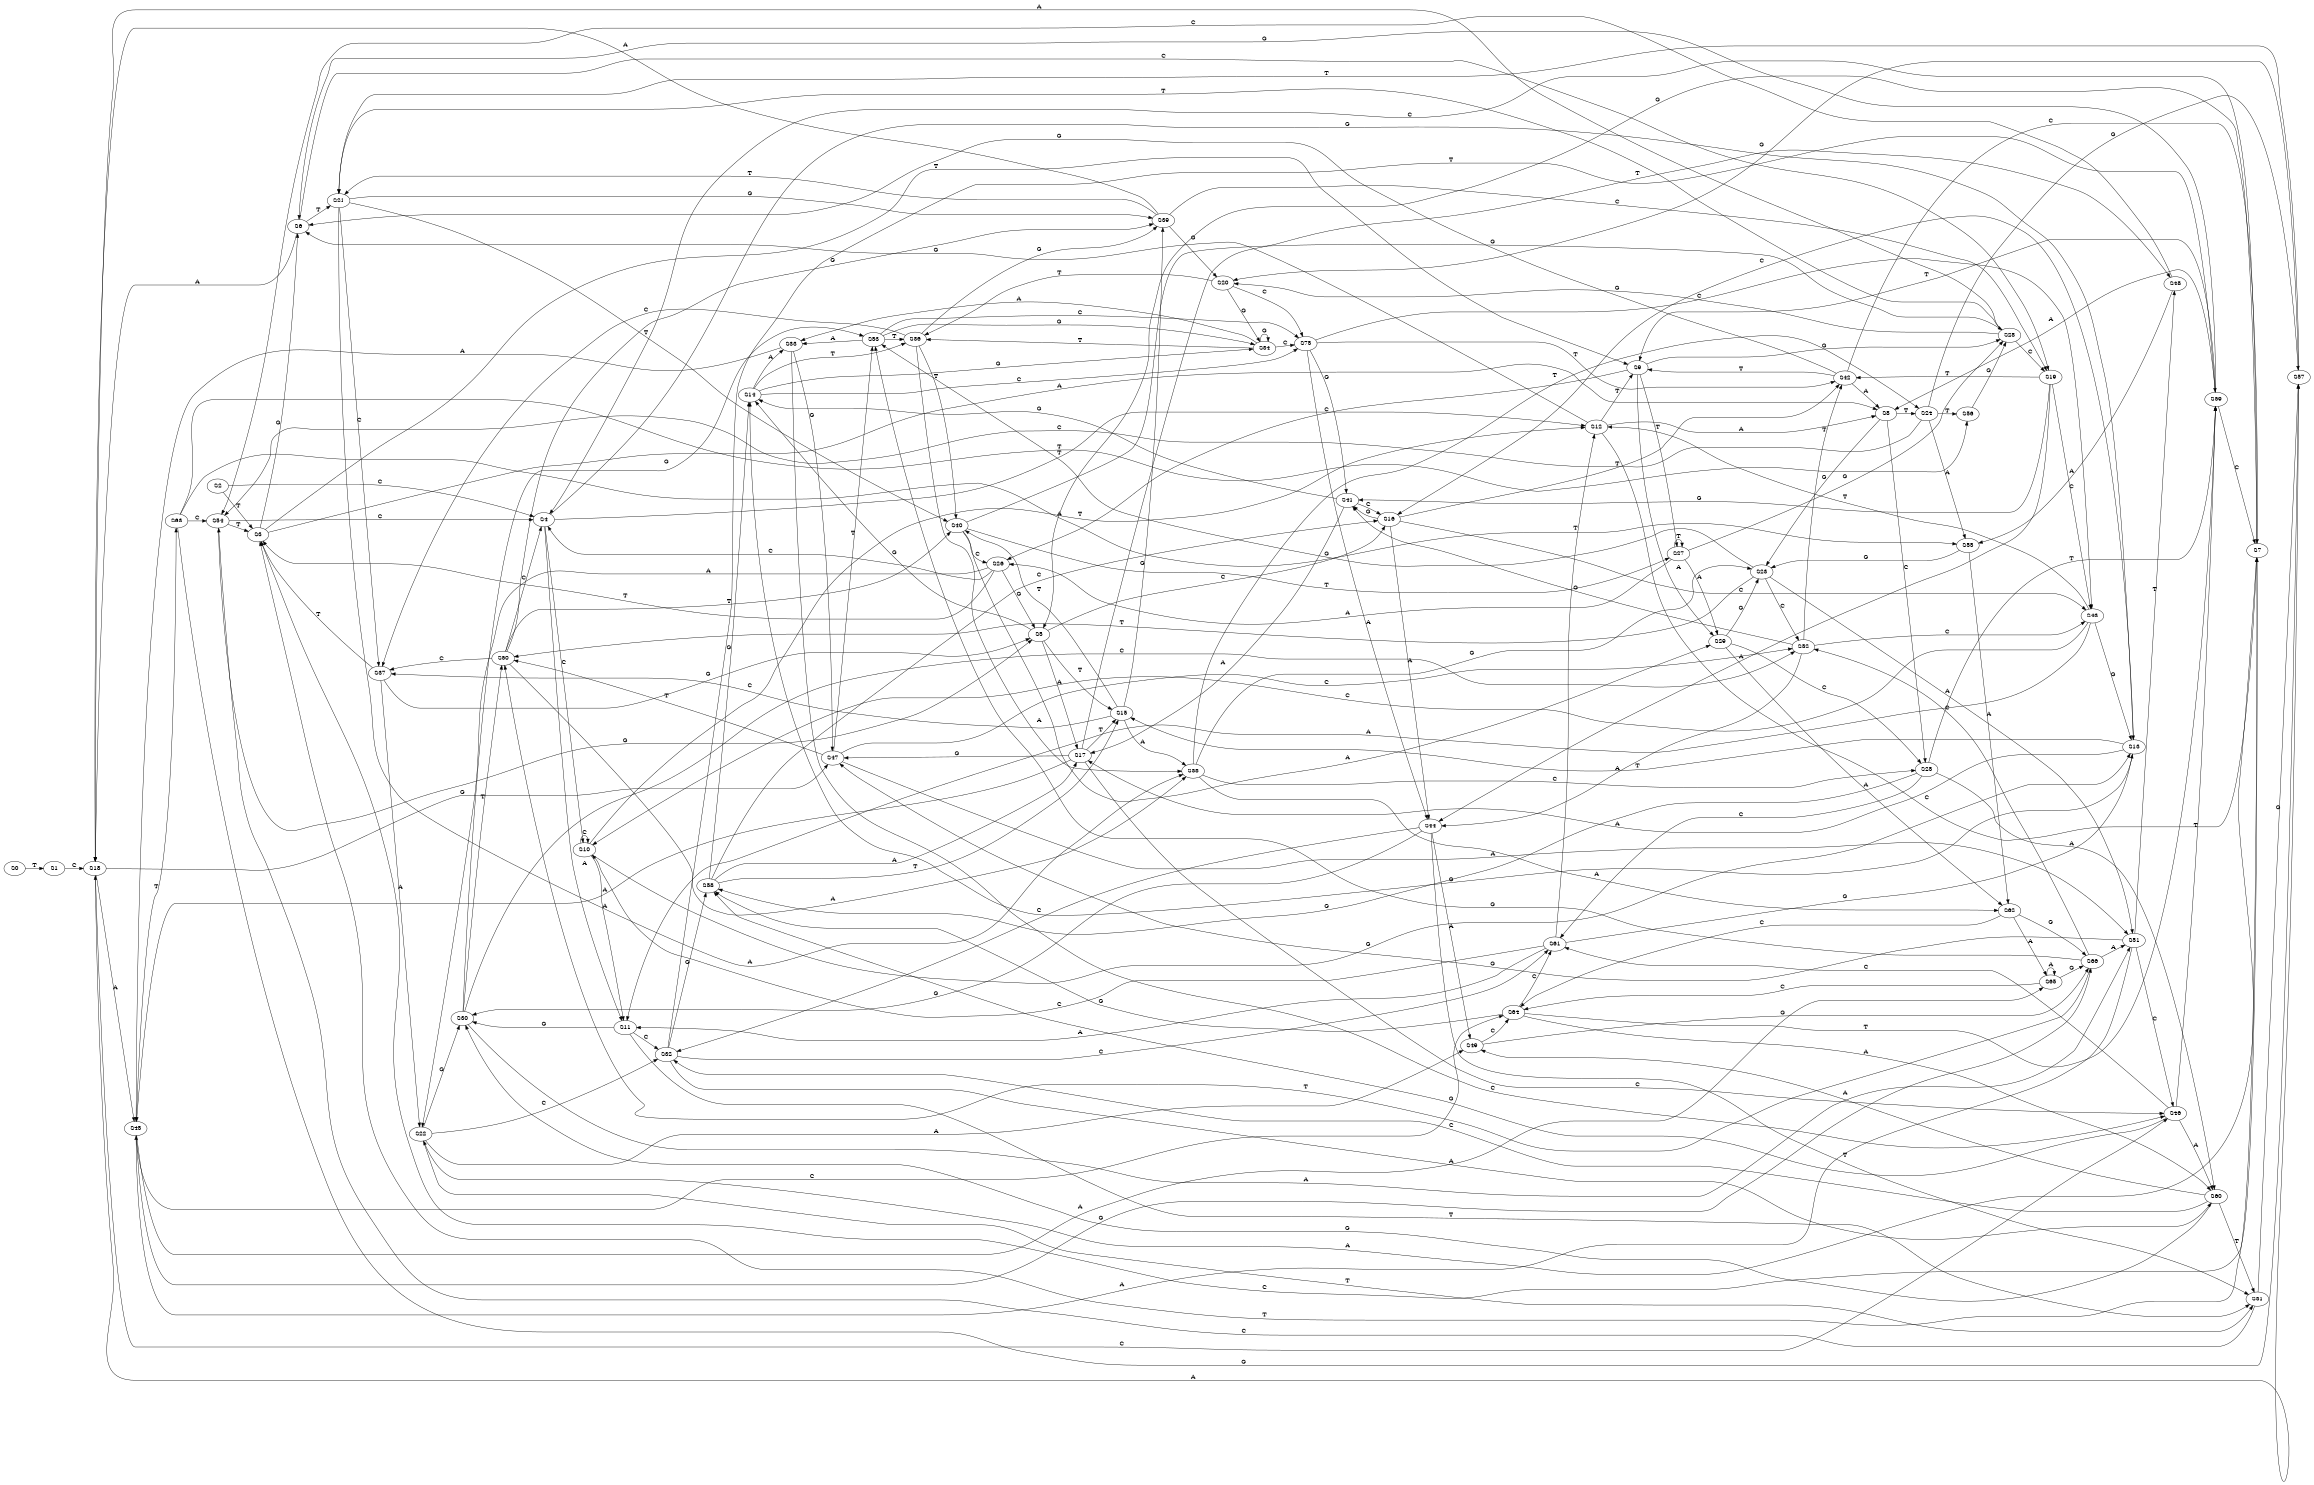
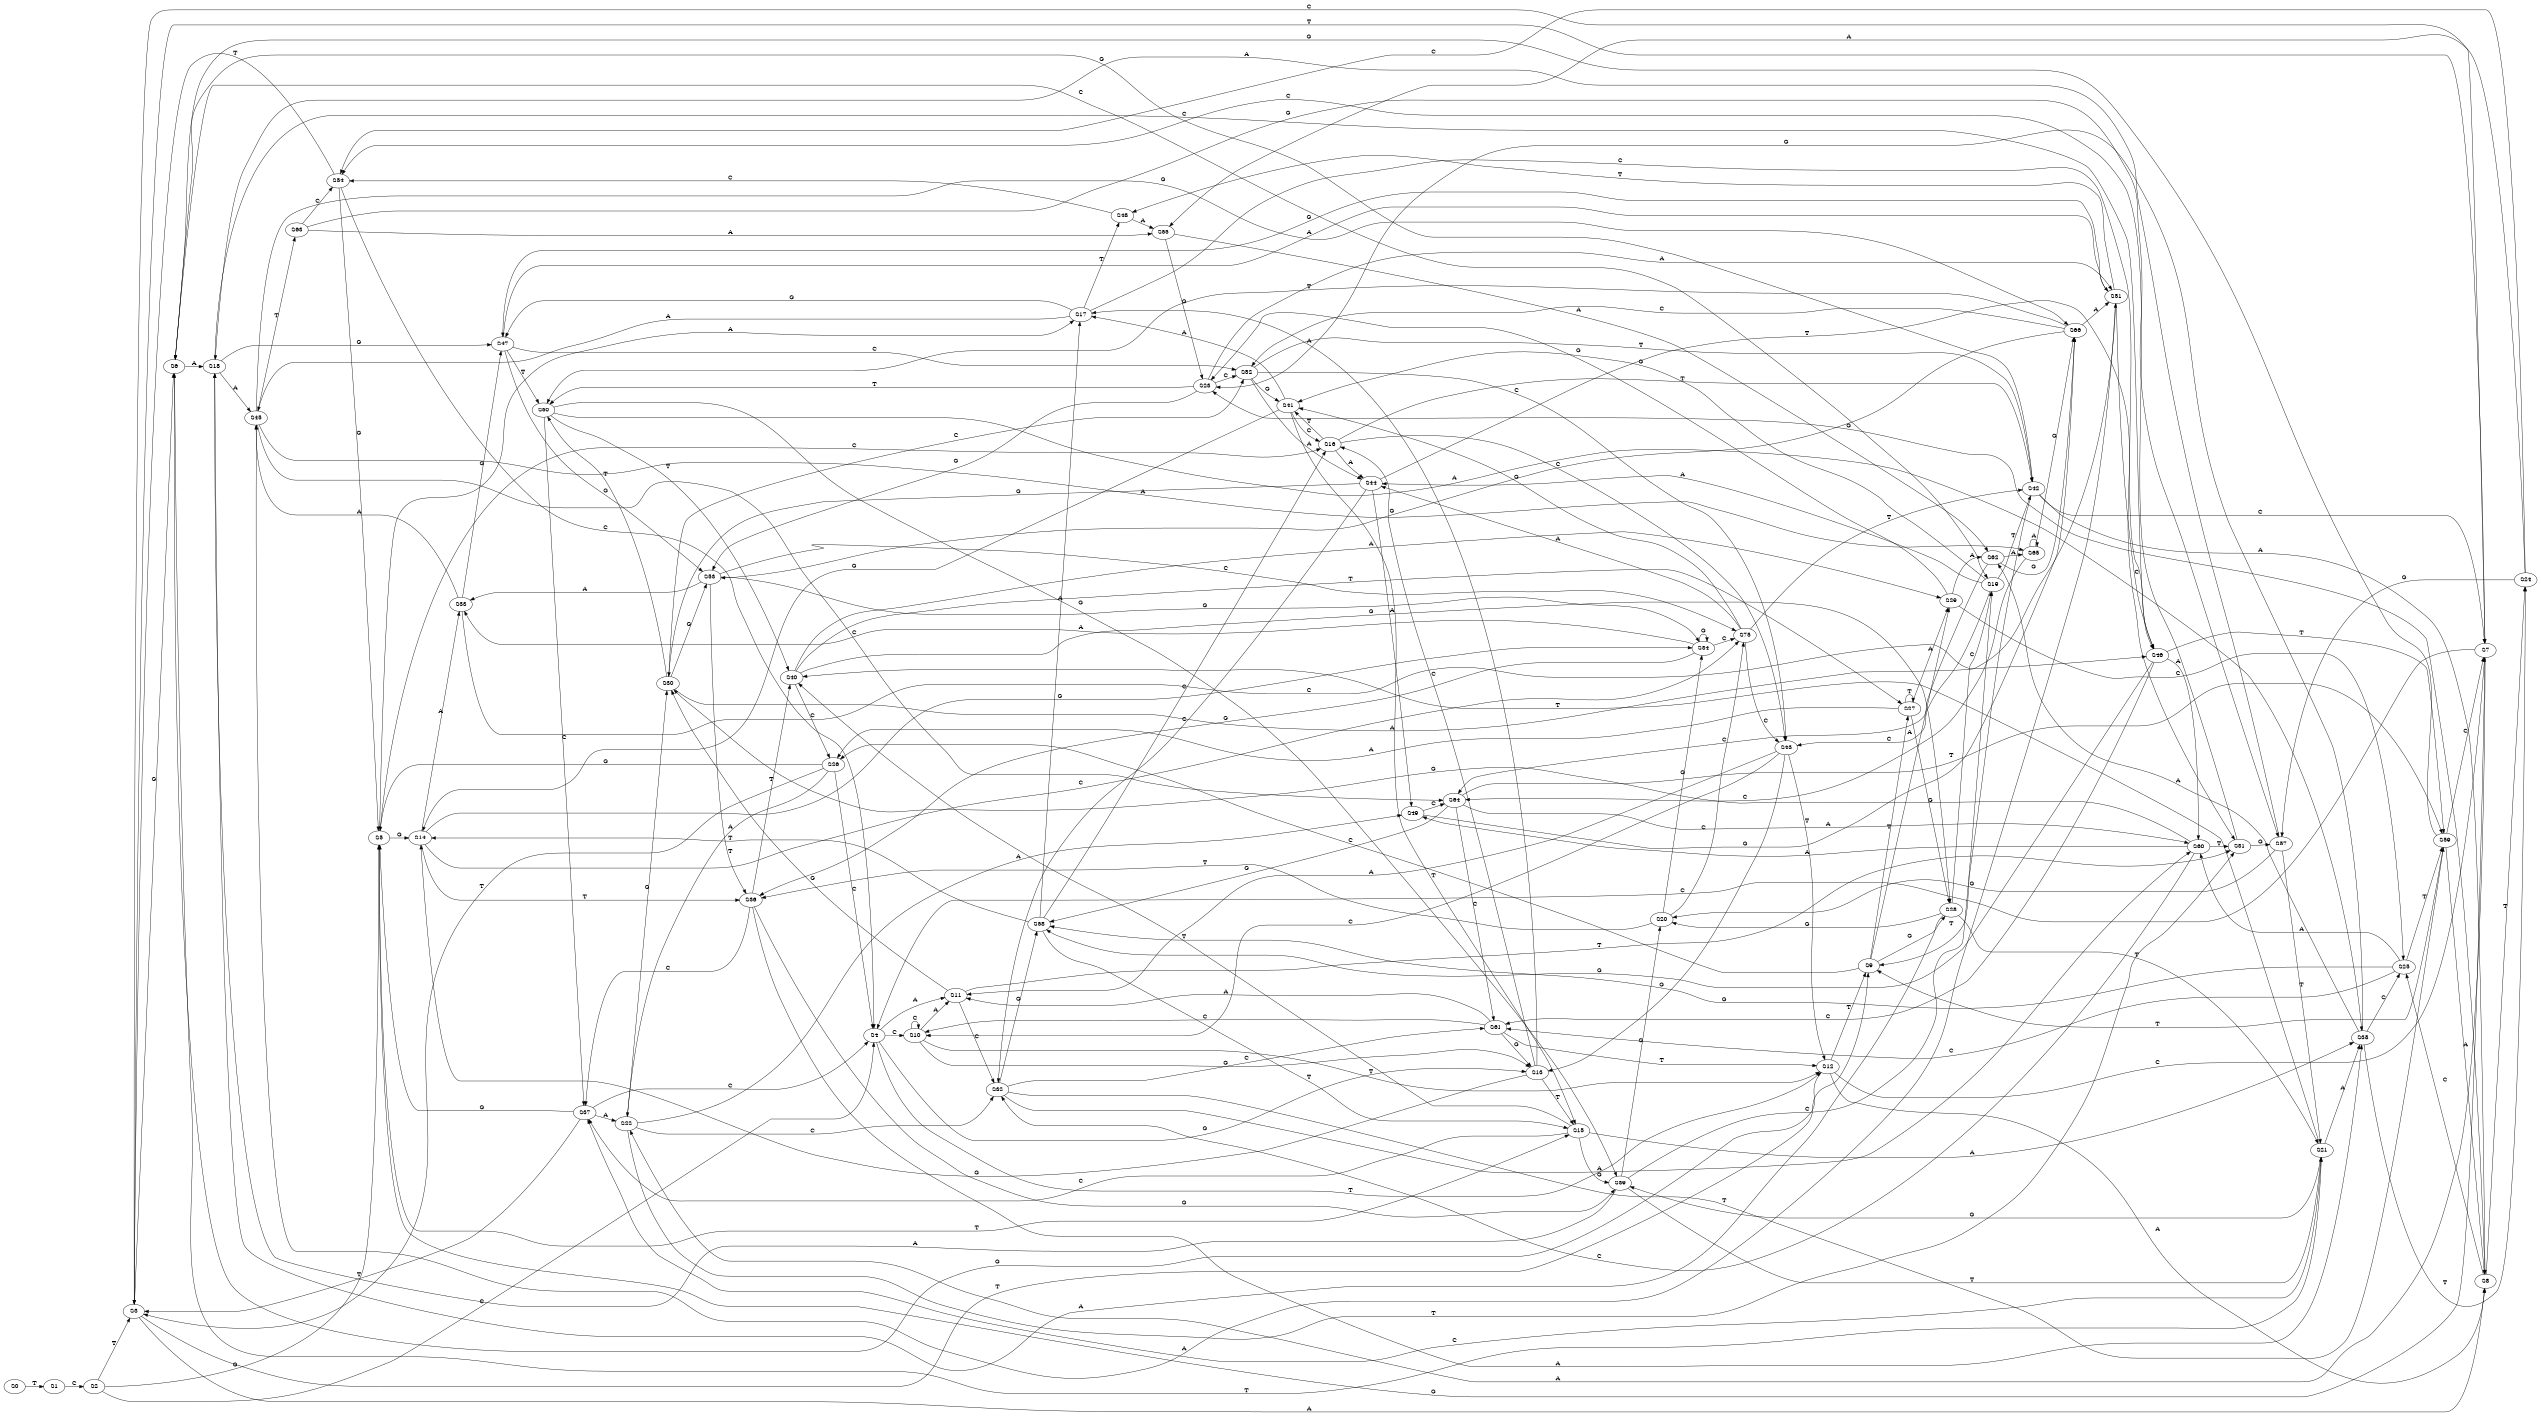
(1080, 341) -> (1226, 719)
(1968, 414) -> none
(1368, 512) -> (1309, 421)
(853, 533) -> (606, 491)
(523, 591) -> (734, 1089)
(729, 648) -> (730, 838)
(1098, 738) -> (1395, 756)
(72, 868) -> (72, 1387)
none -> (370, 1209)
